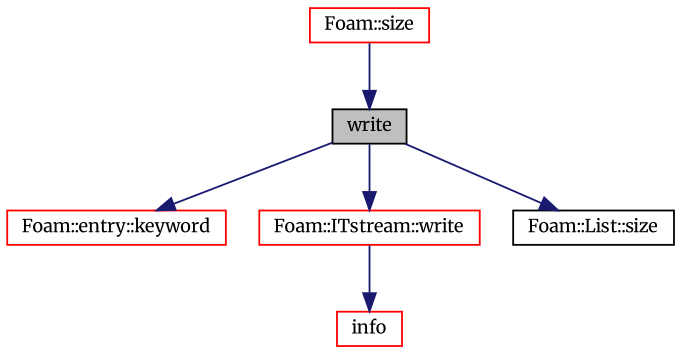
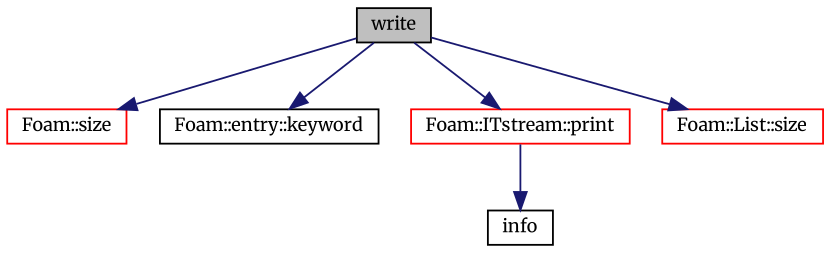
(370, 67) -> (246, 71)
(117, 228) -> (269, 126)
(370, 228) -> (520, 126)
(594, 228) -> (743, 126)
(370, 329) -> (520, 228)
